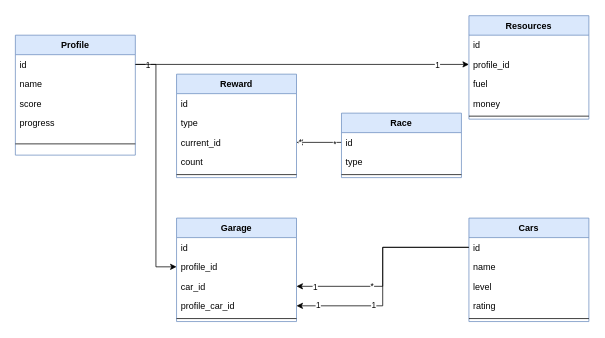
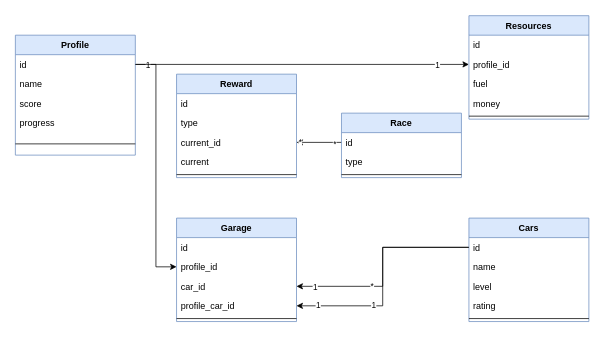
(193, 162) -> (198, 162)
